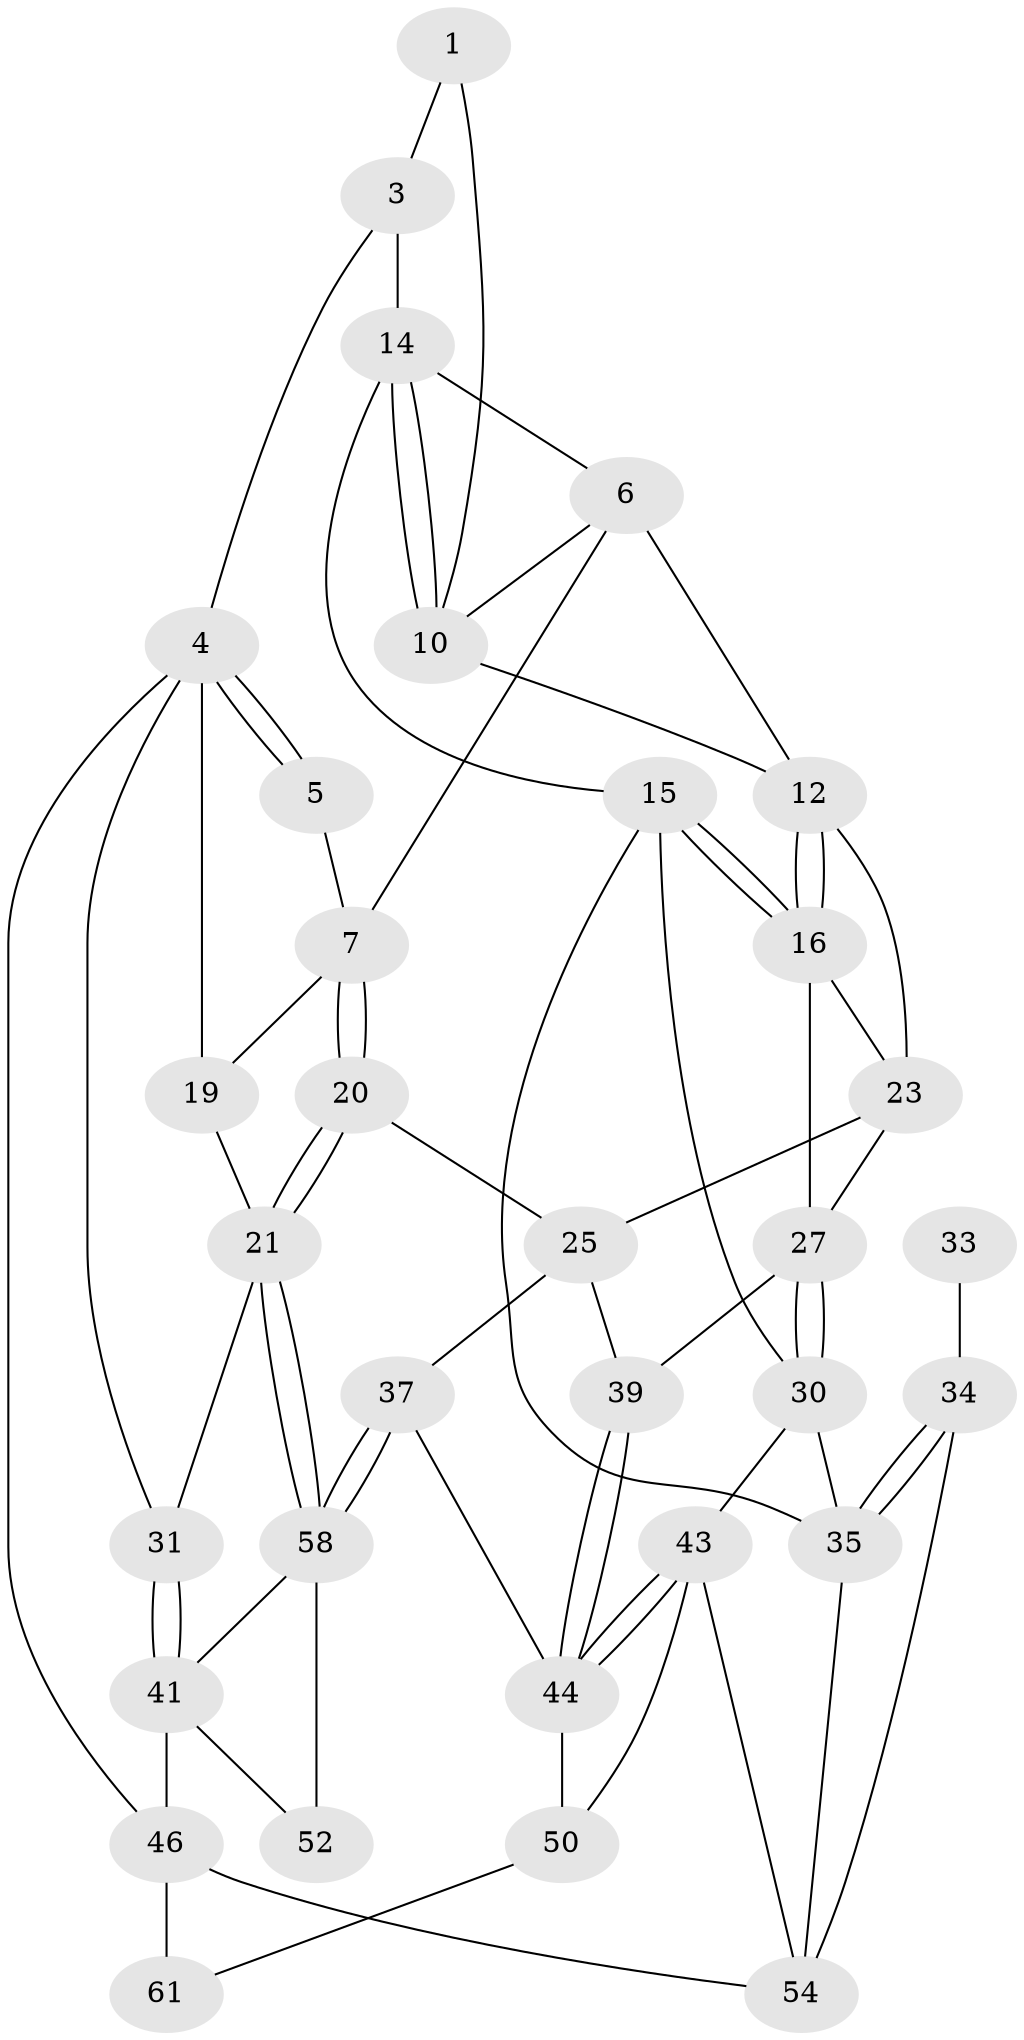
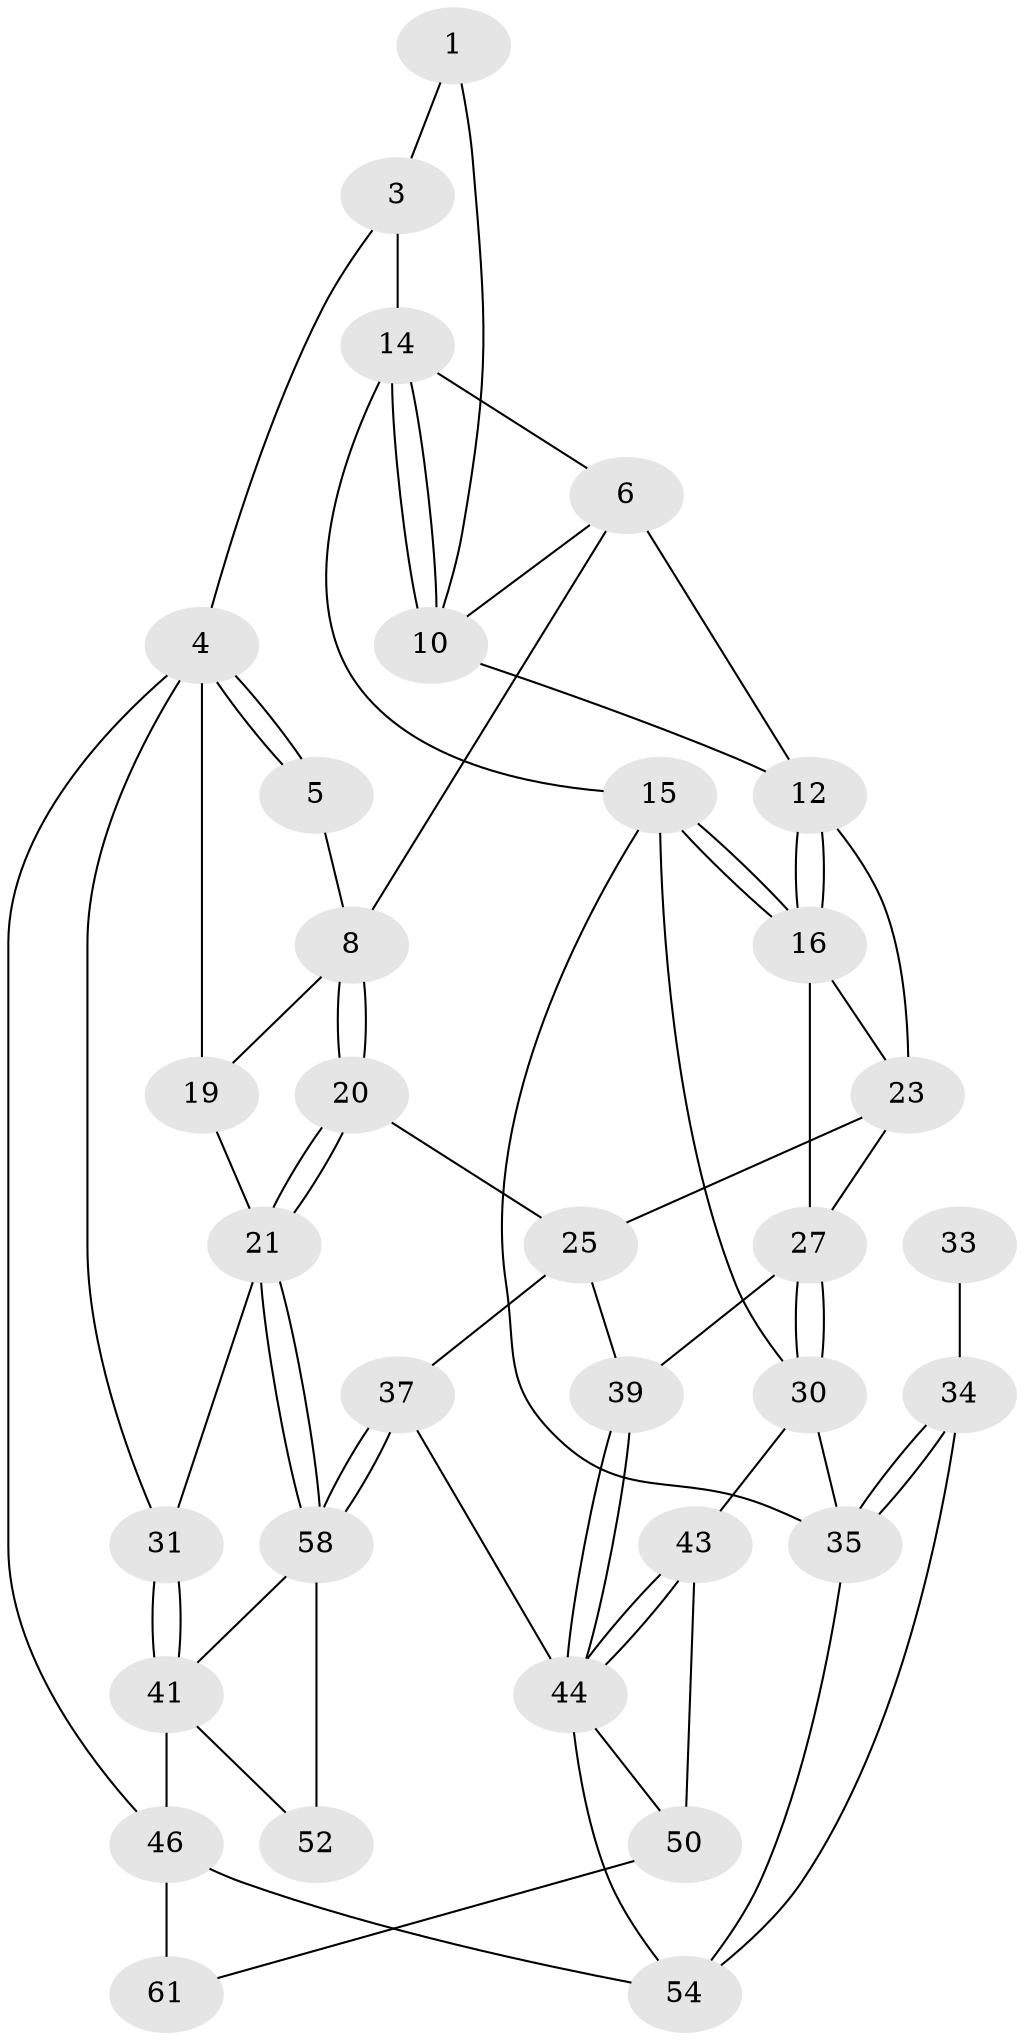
(352, 945) -> (352, 945)
(749, 1770) -> (599, 1853)
